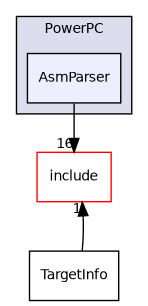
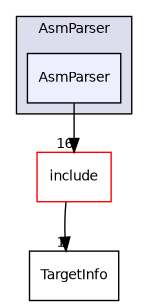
(74, 30) -> (74, 30)
(83, 233) -> (65, 220)
